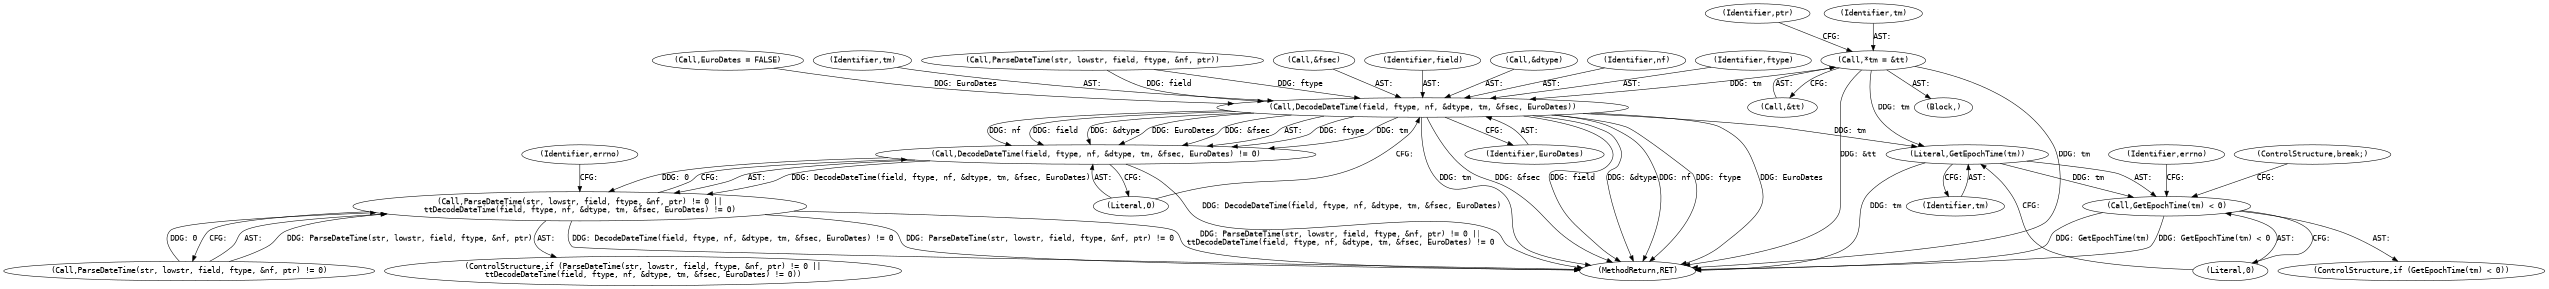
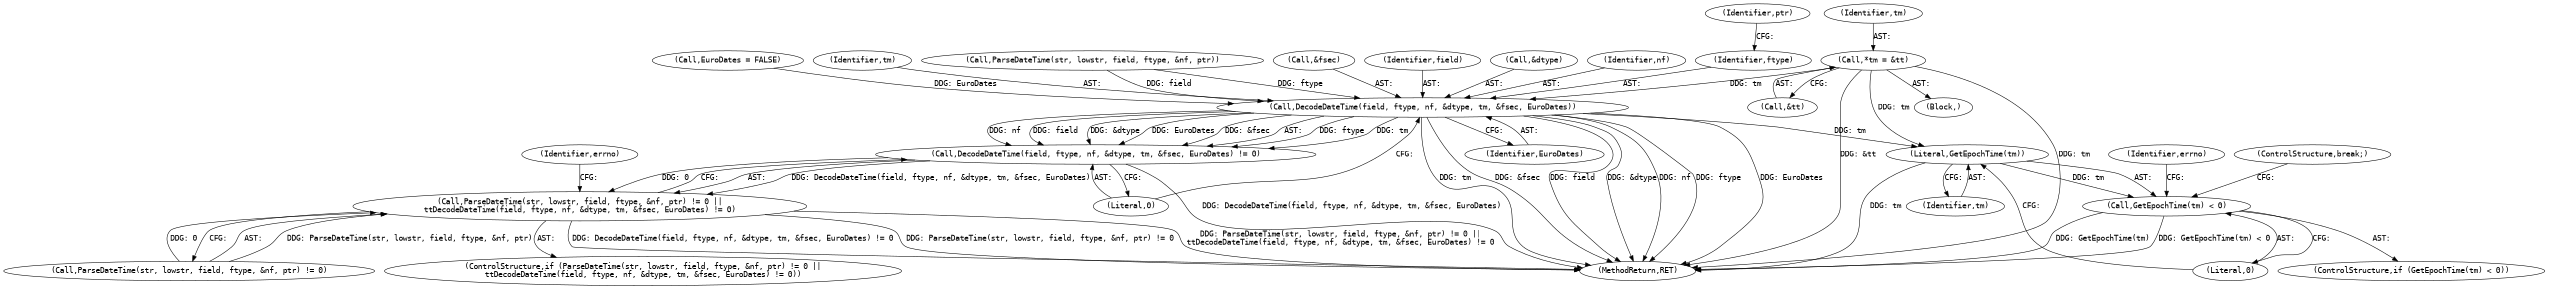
(1813, 36) -> (1756, 34)
